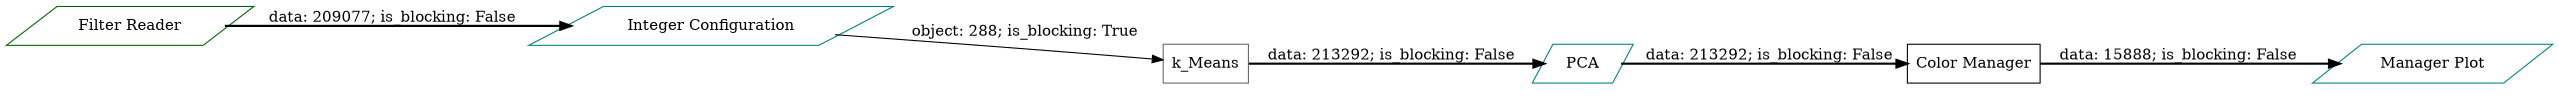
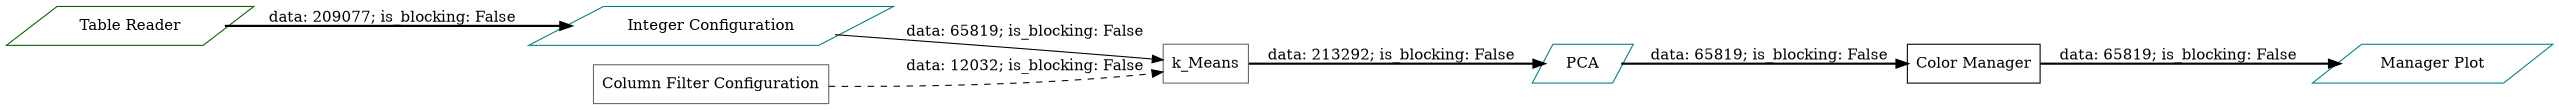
(130, 26) -> (130, 26)
(1025, 32) -> (1025, 32)
(1769, 56) -> (1769, 56)
(2178, 56) -> (2178, 56)
none -> (711, 84)
